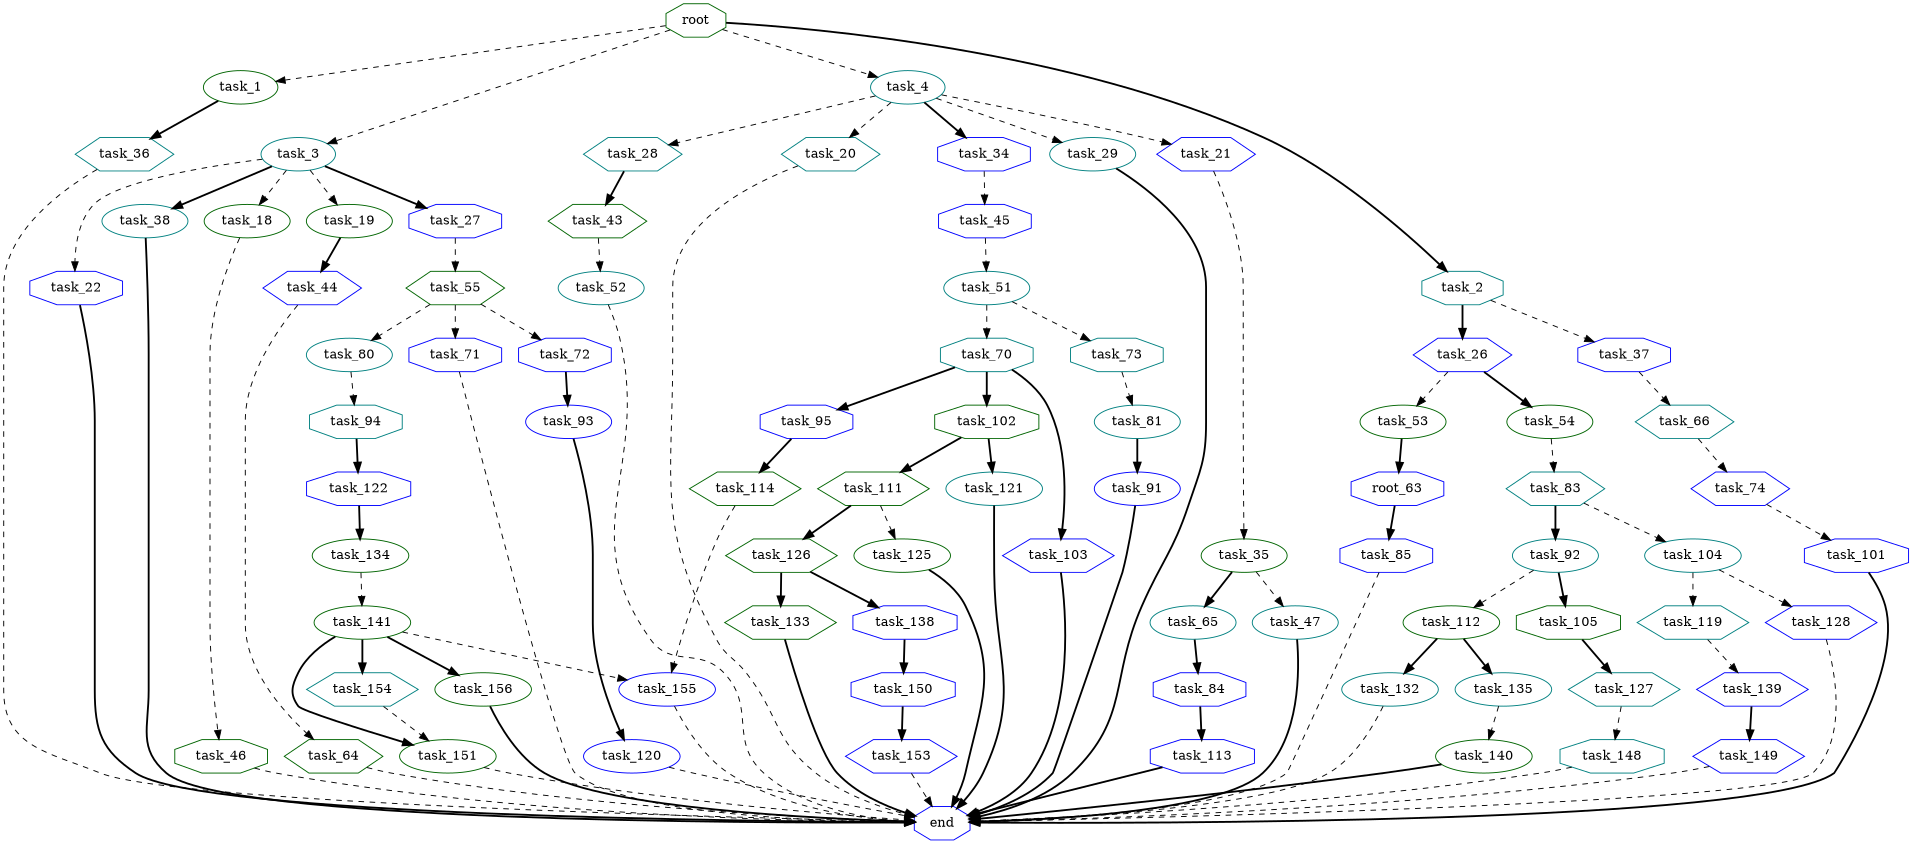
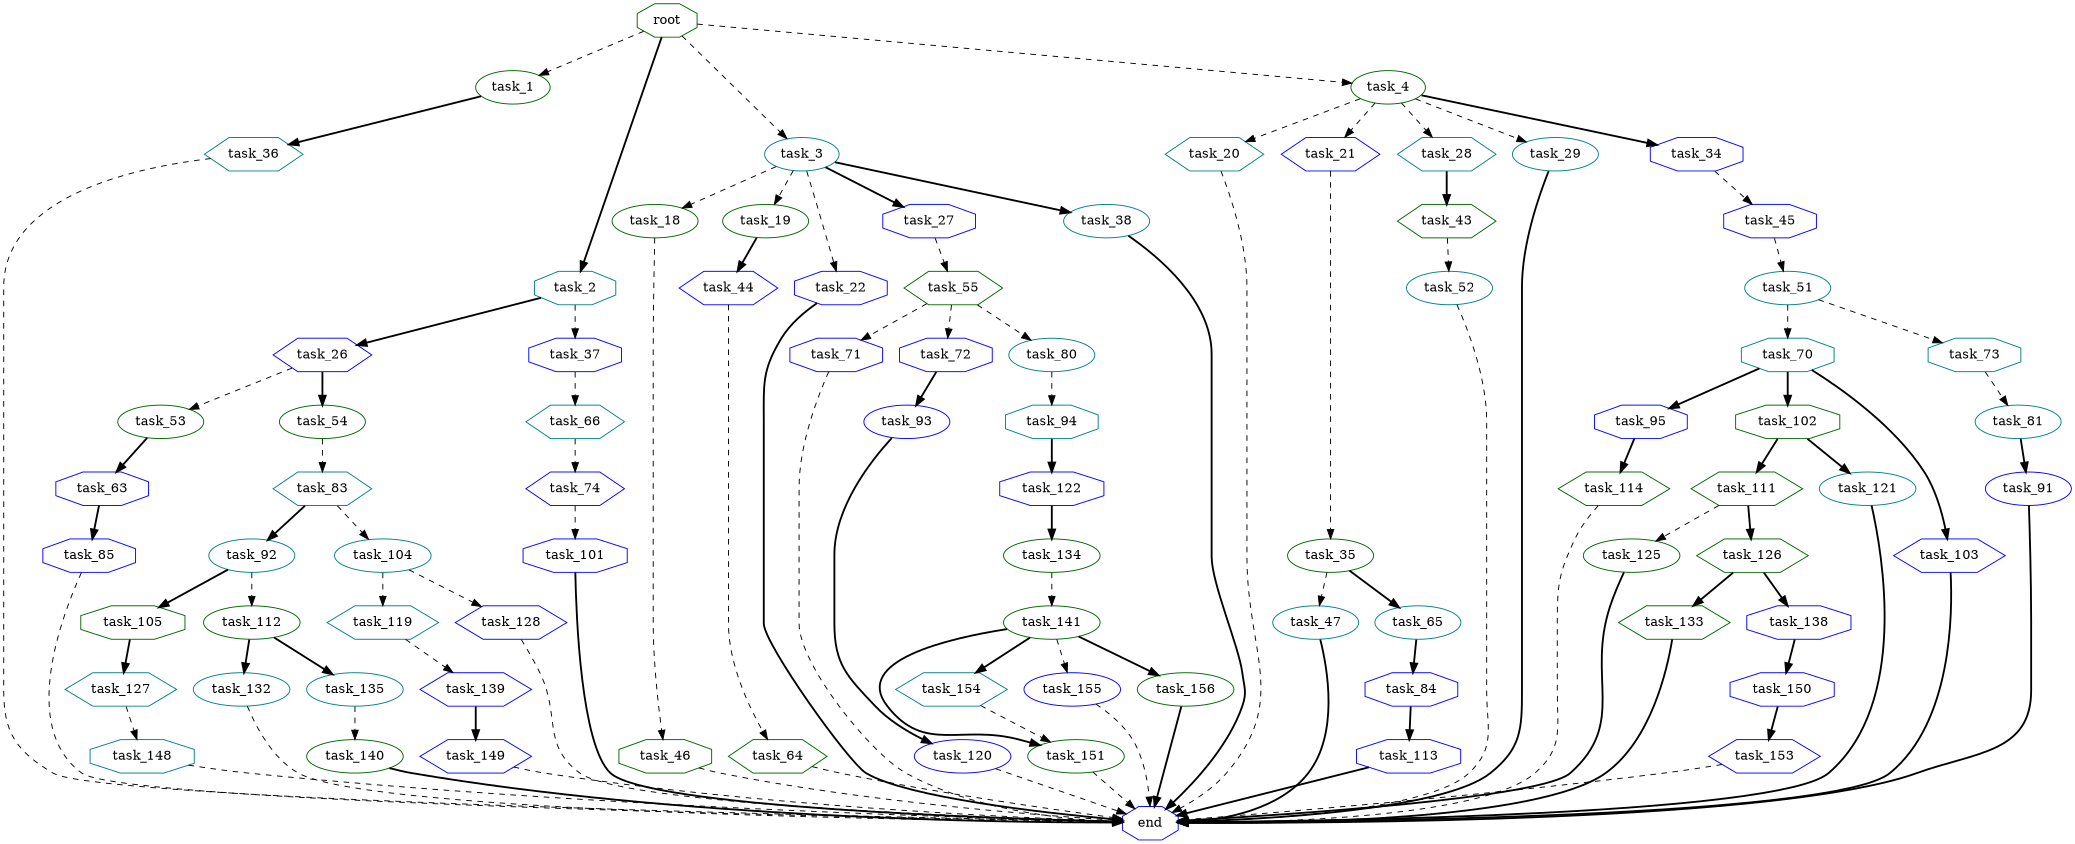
(908, 87) -> (1388, 87)
(1397, 489) -> (102, 489)
(700, 583) -> (1519, 782)
